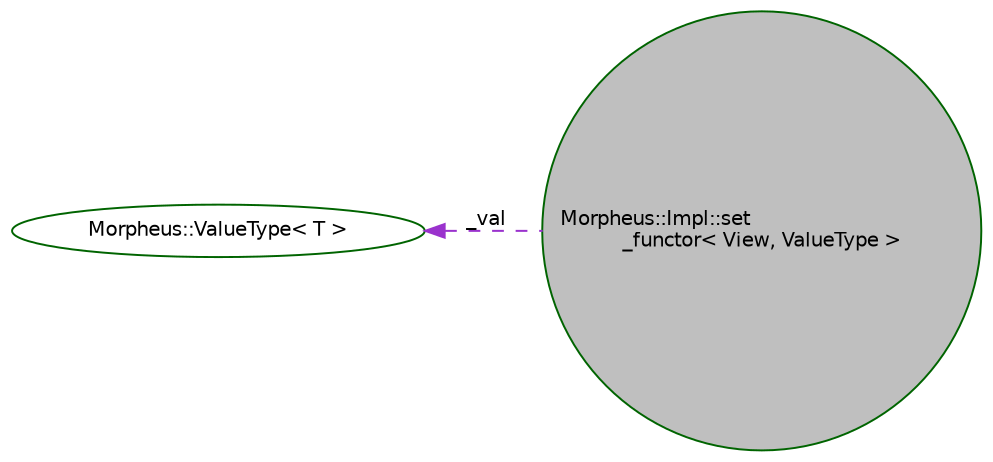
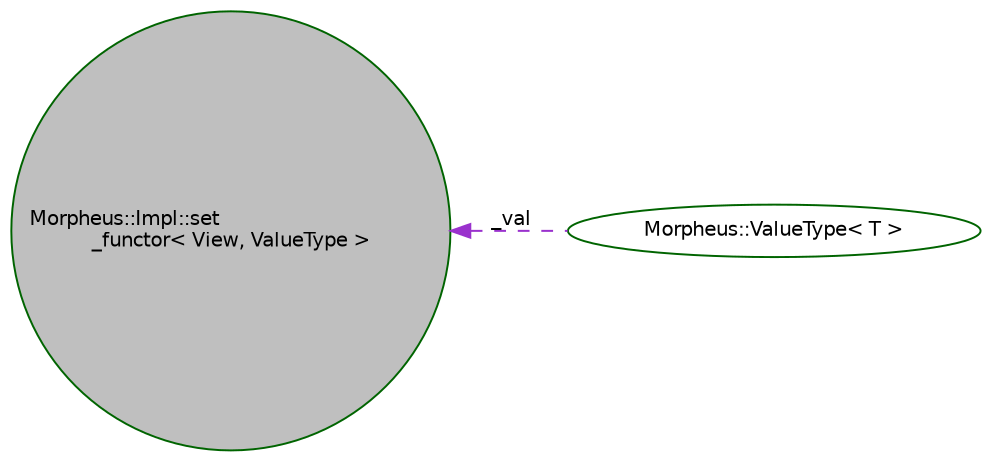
(494, 231) -> (519, 231)
